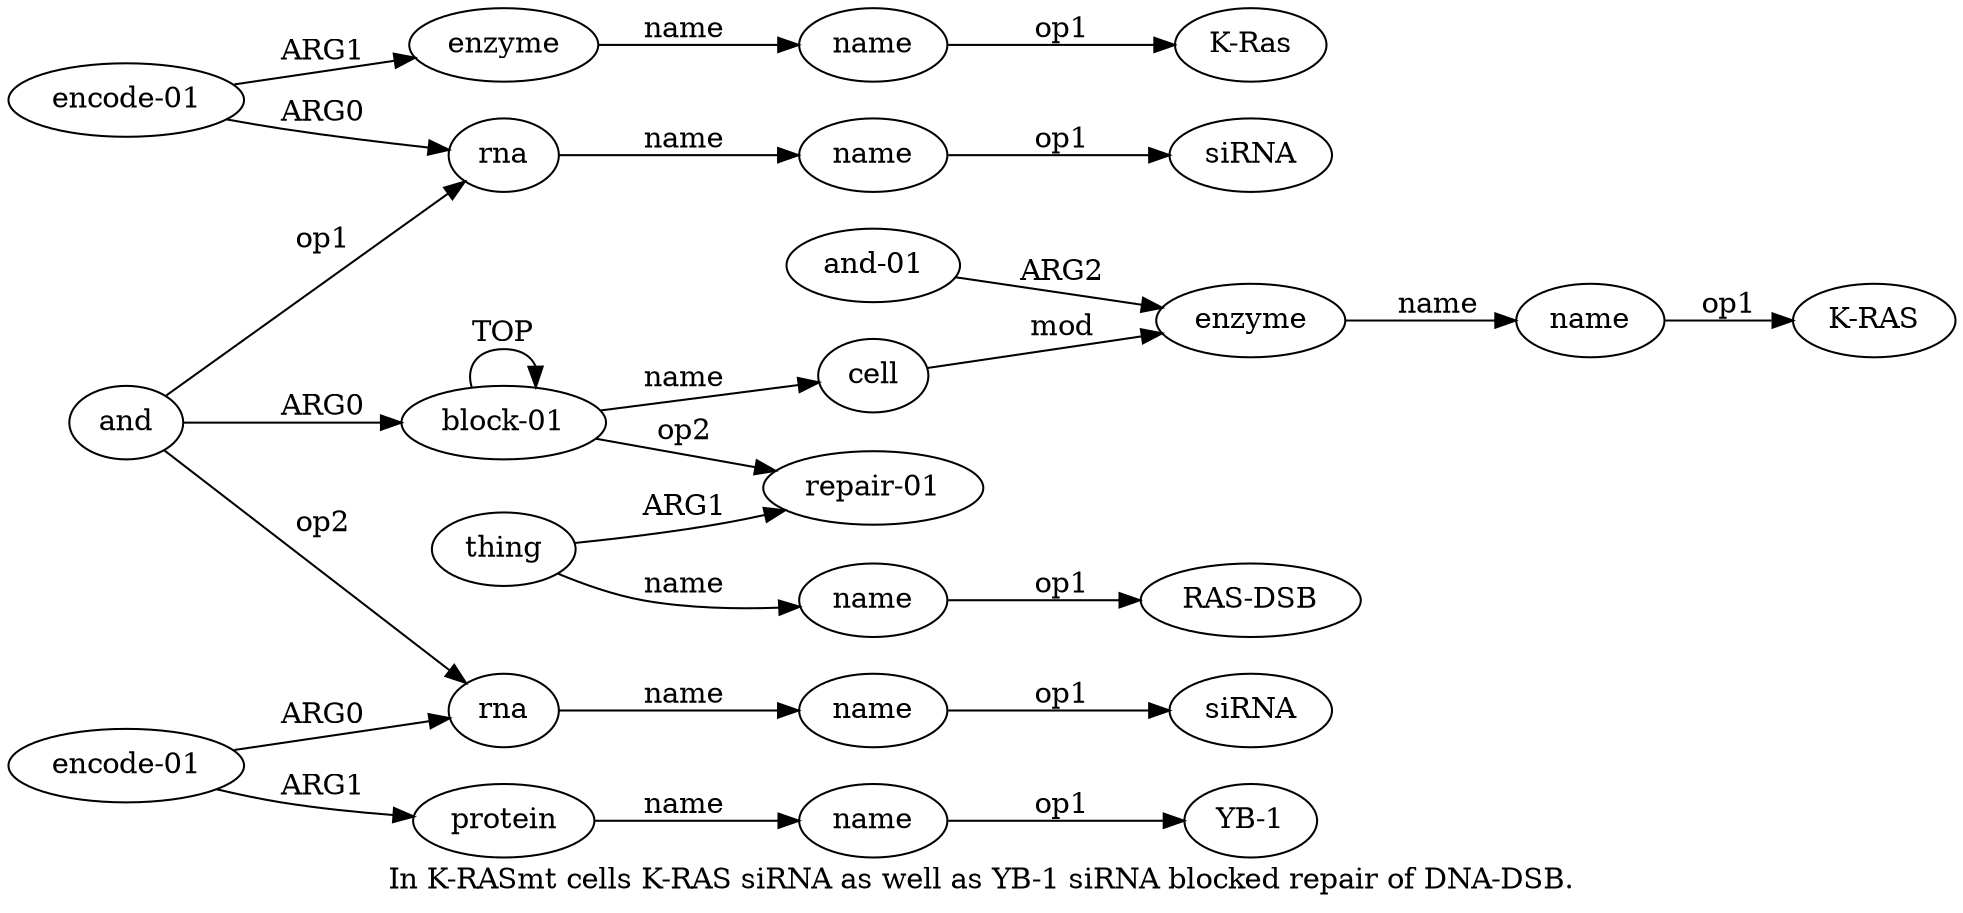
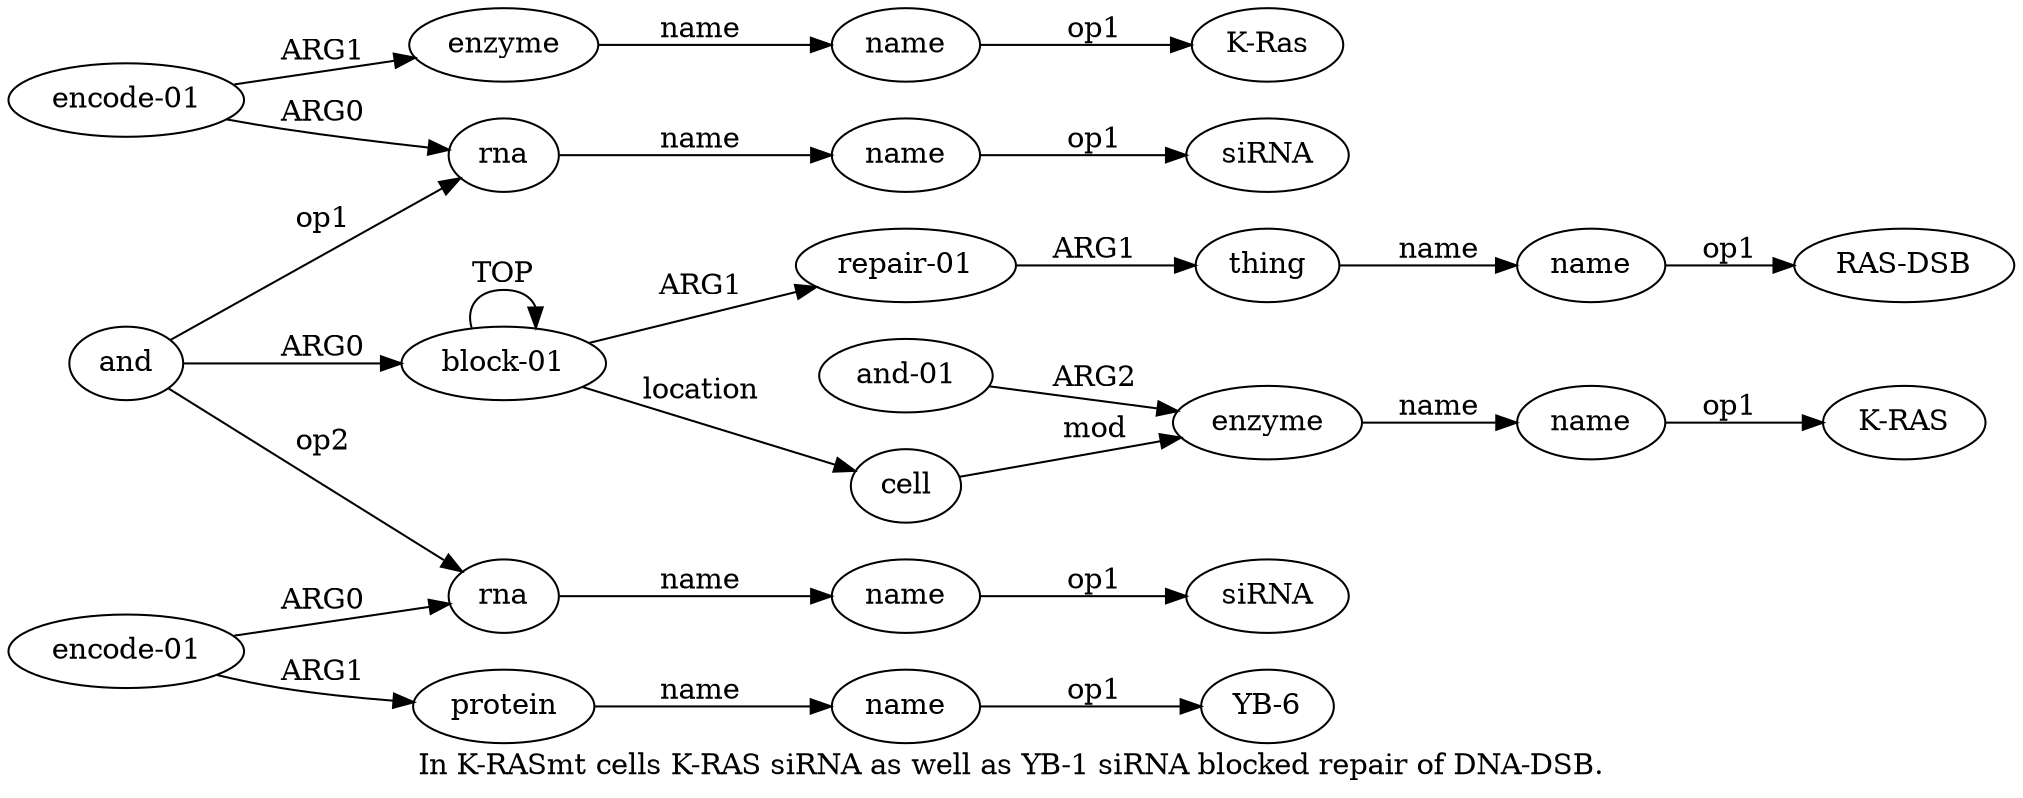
(685, 379) -> (701, 391)
(685, 432) -> (701, 287)
(670, 532) -> (1095, 265)
(1251, 821) -> (1268, 706)
